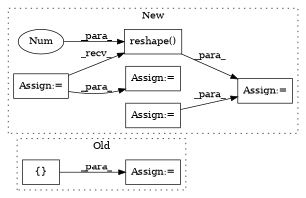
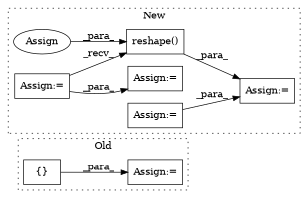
(41, 42) -> (42, 42)
